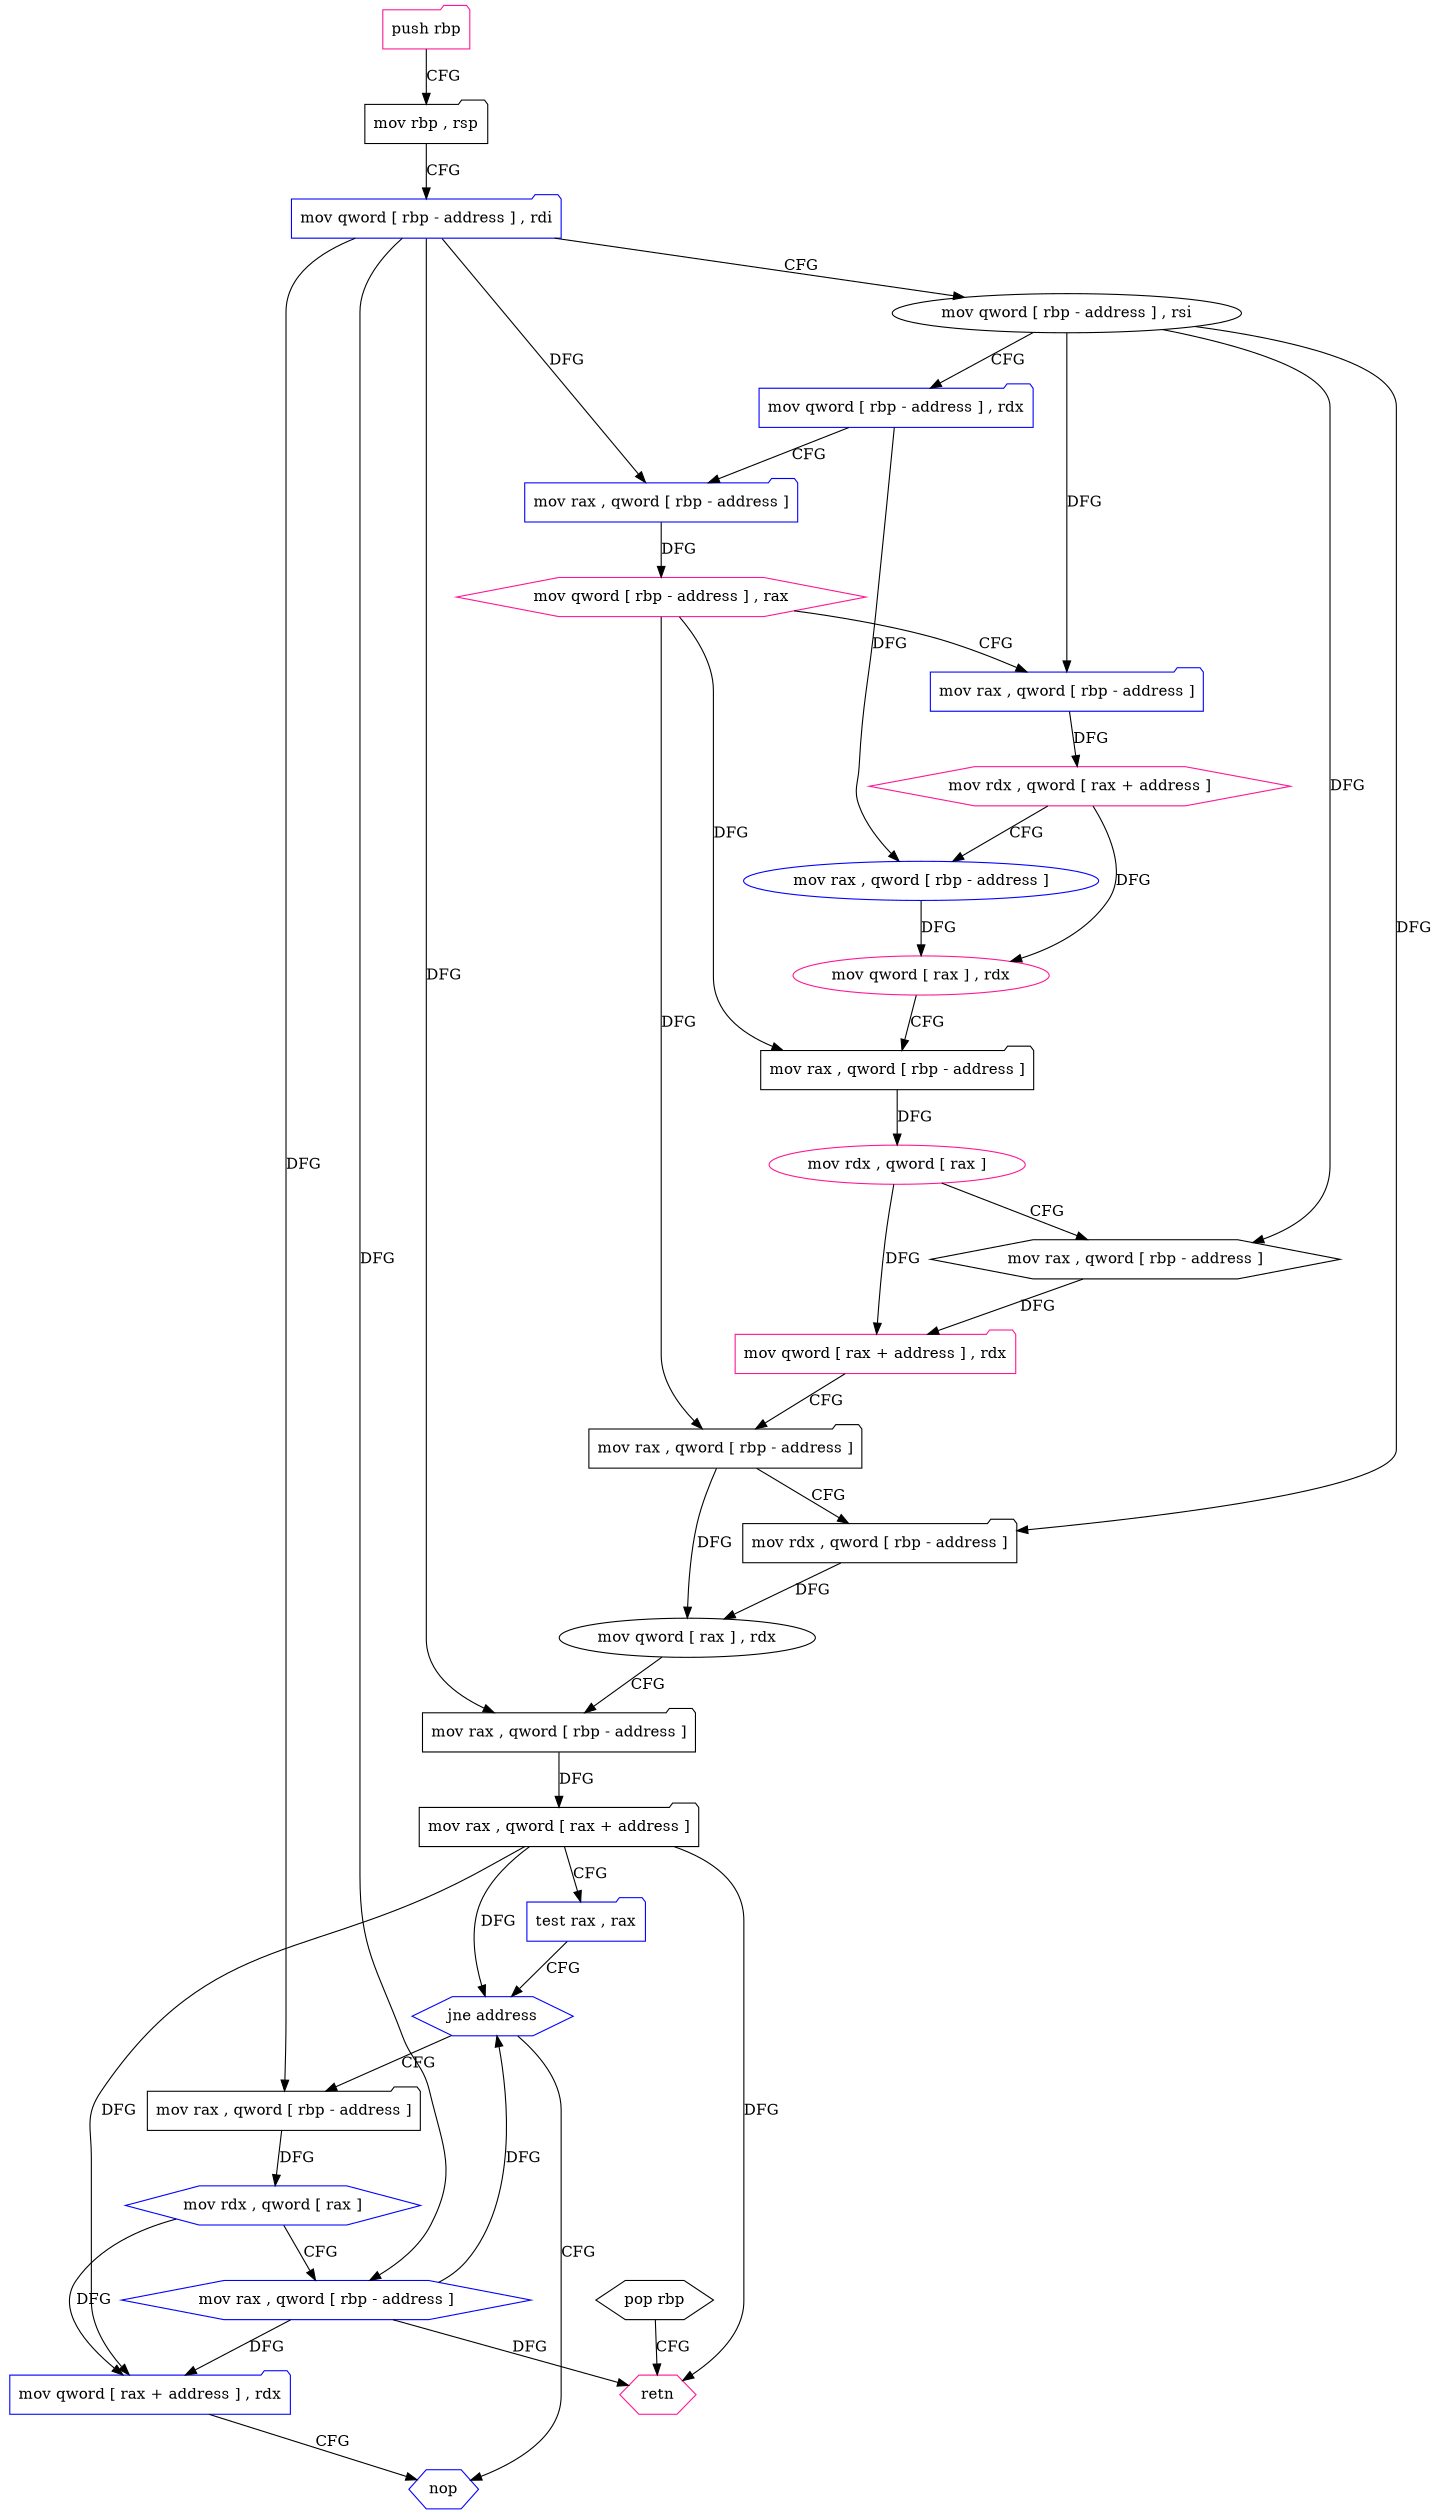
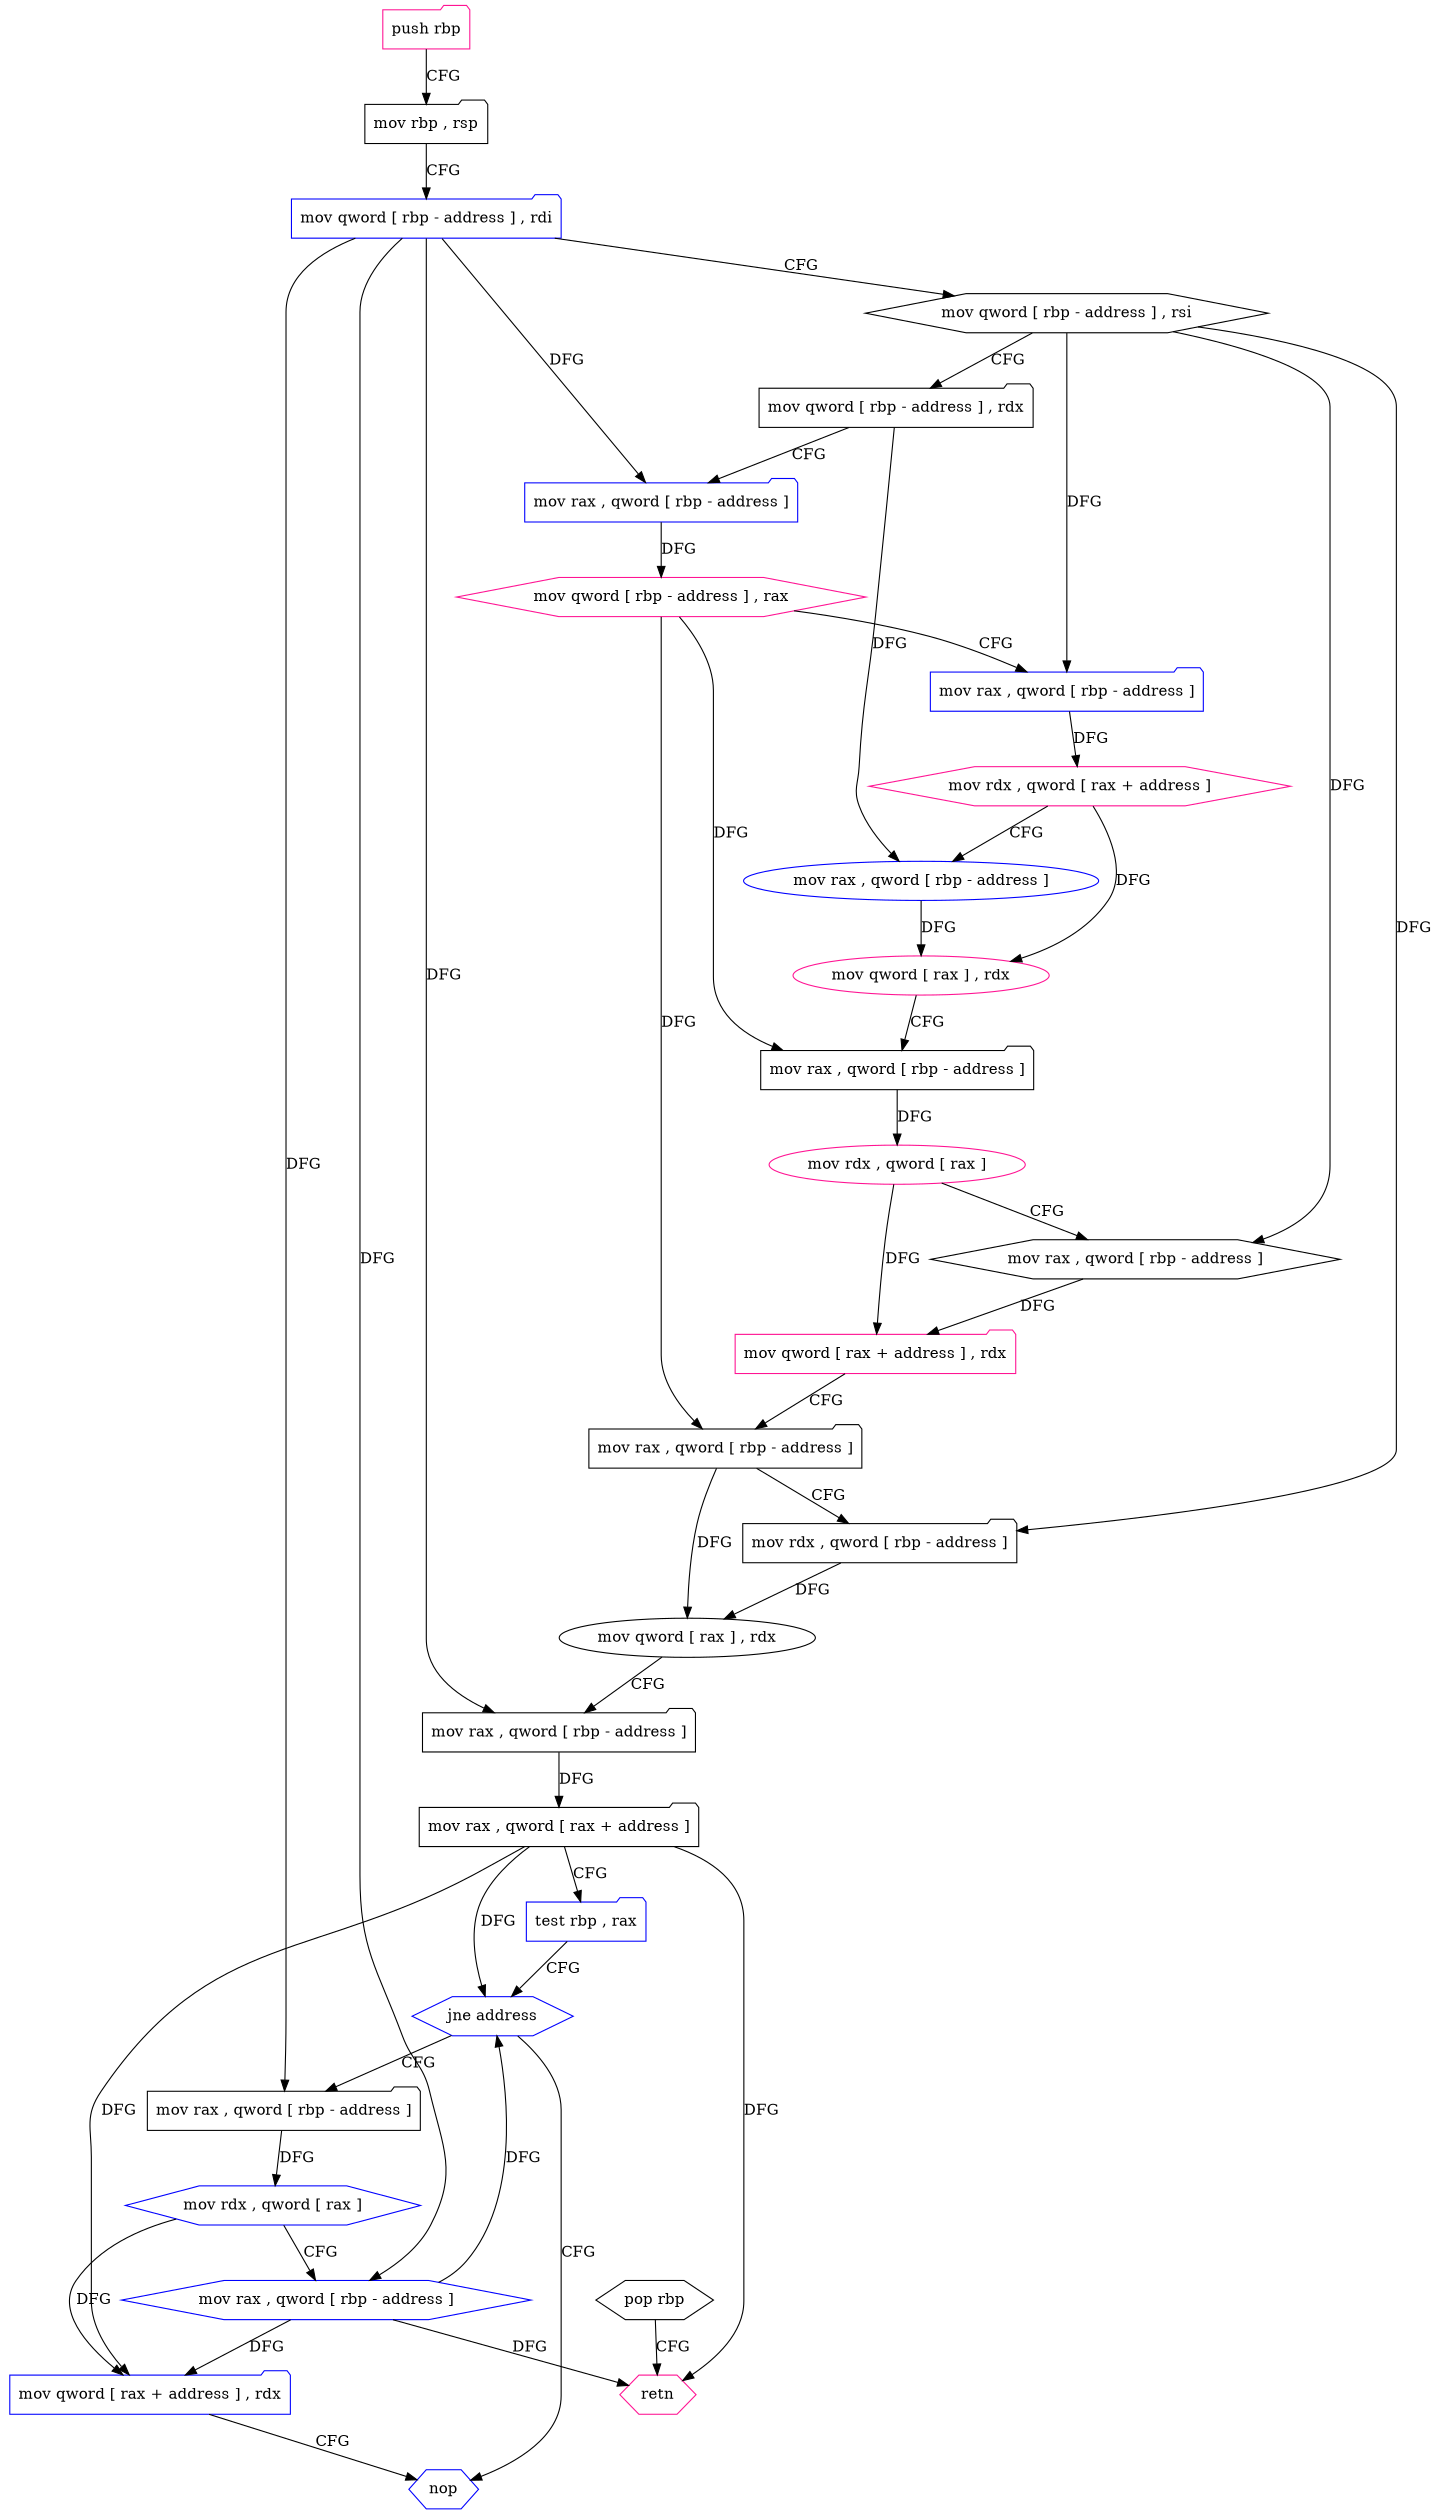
(1067, 313) -> (1067, 313)
(896, 408) -> (896, 408)
(586, 1922) -> (586, 1922)
